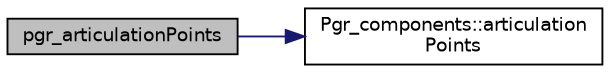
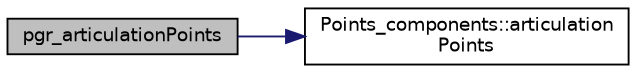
(454, 36) -> (467, 36)
